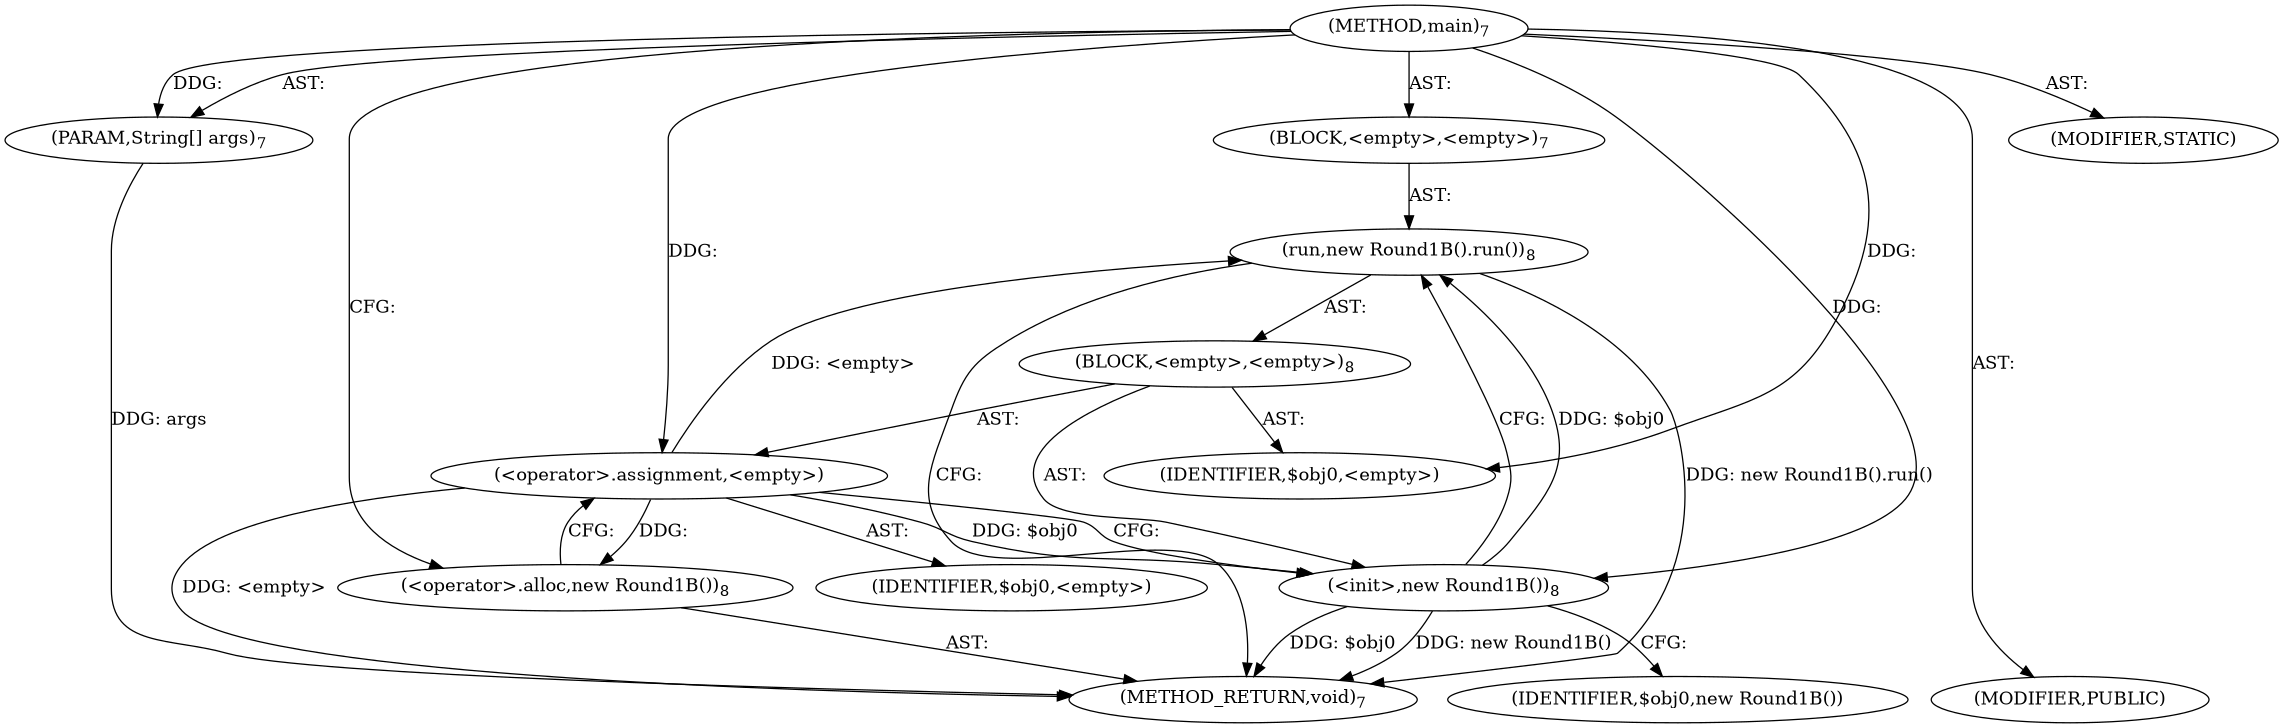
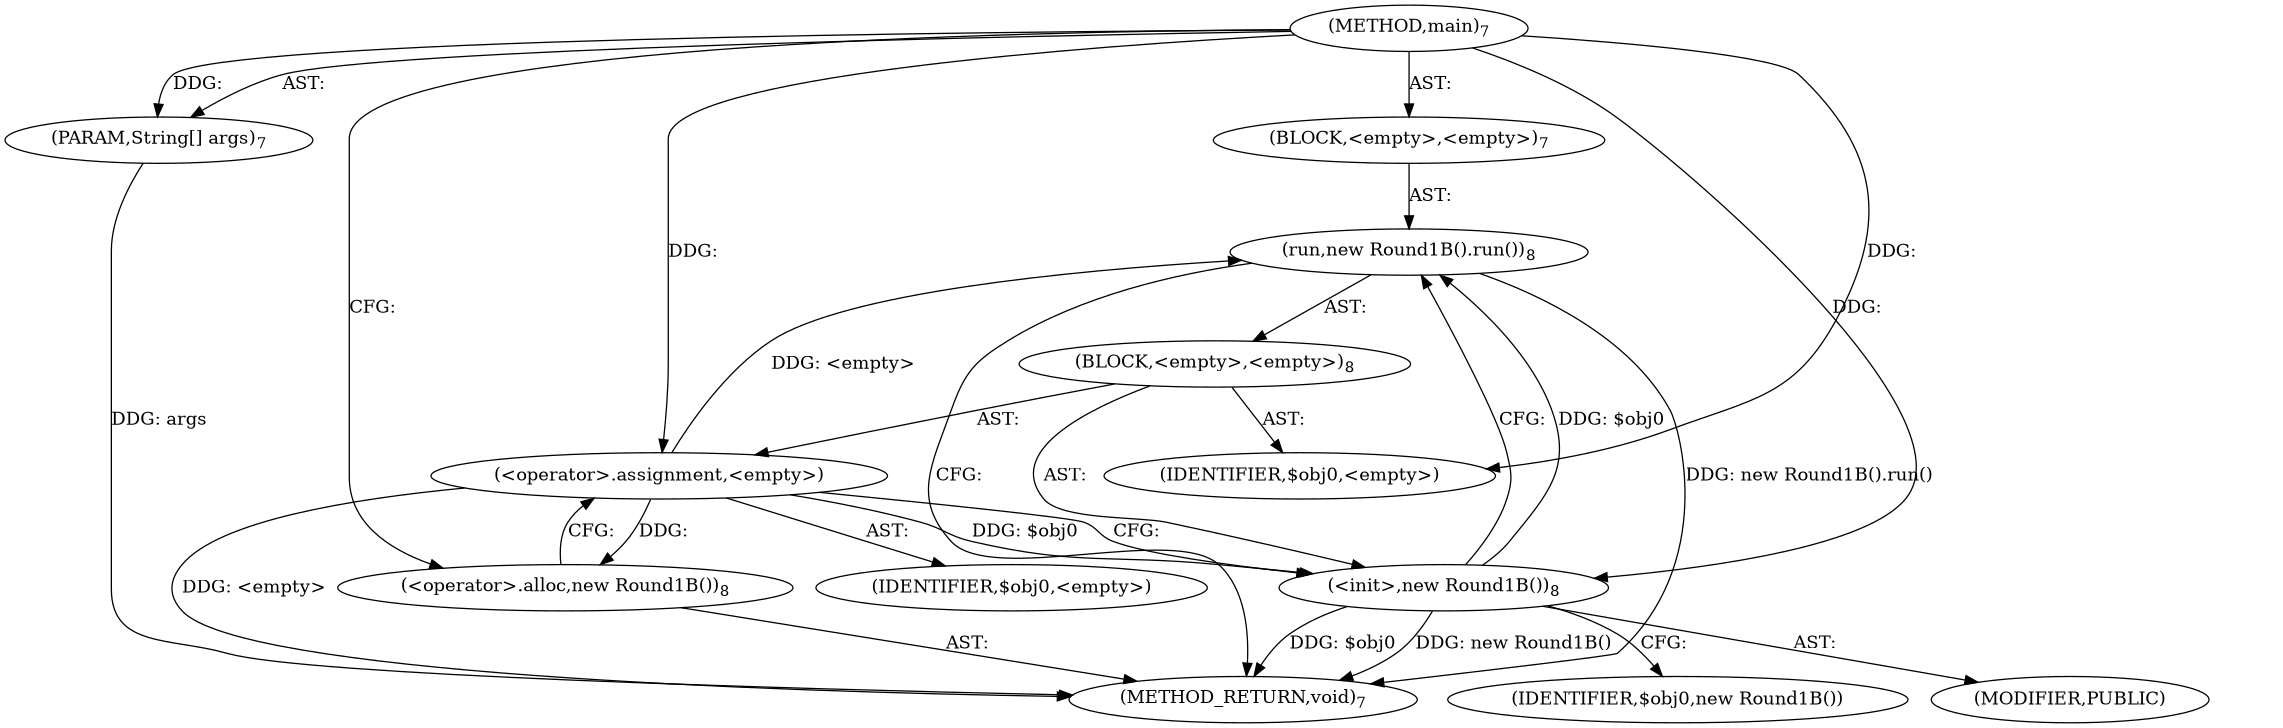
(2143, 140) -> none
(1972, 174) -> (1754, 643)
